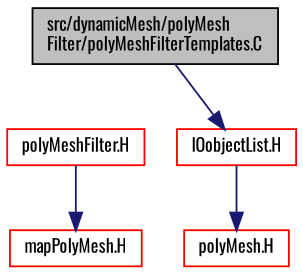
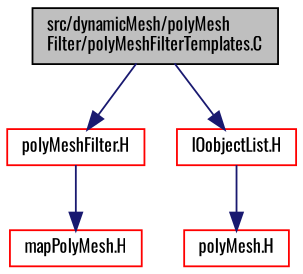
none -> (117, 89)
